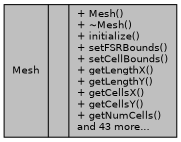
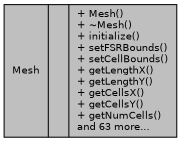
(114, 127) -> (114, 127)
